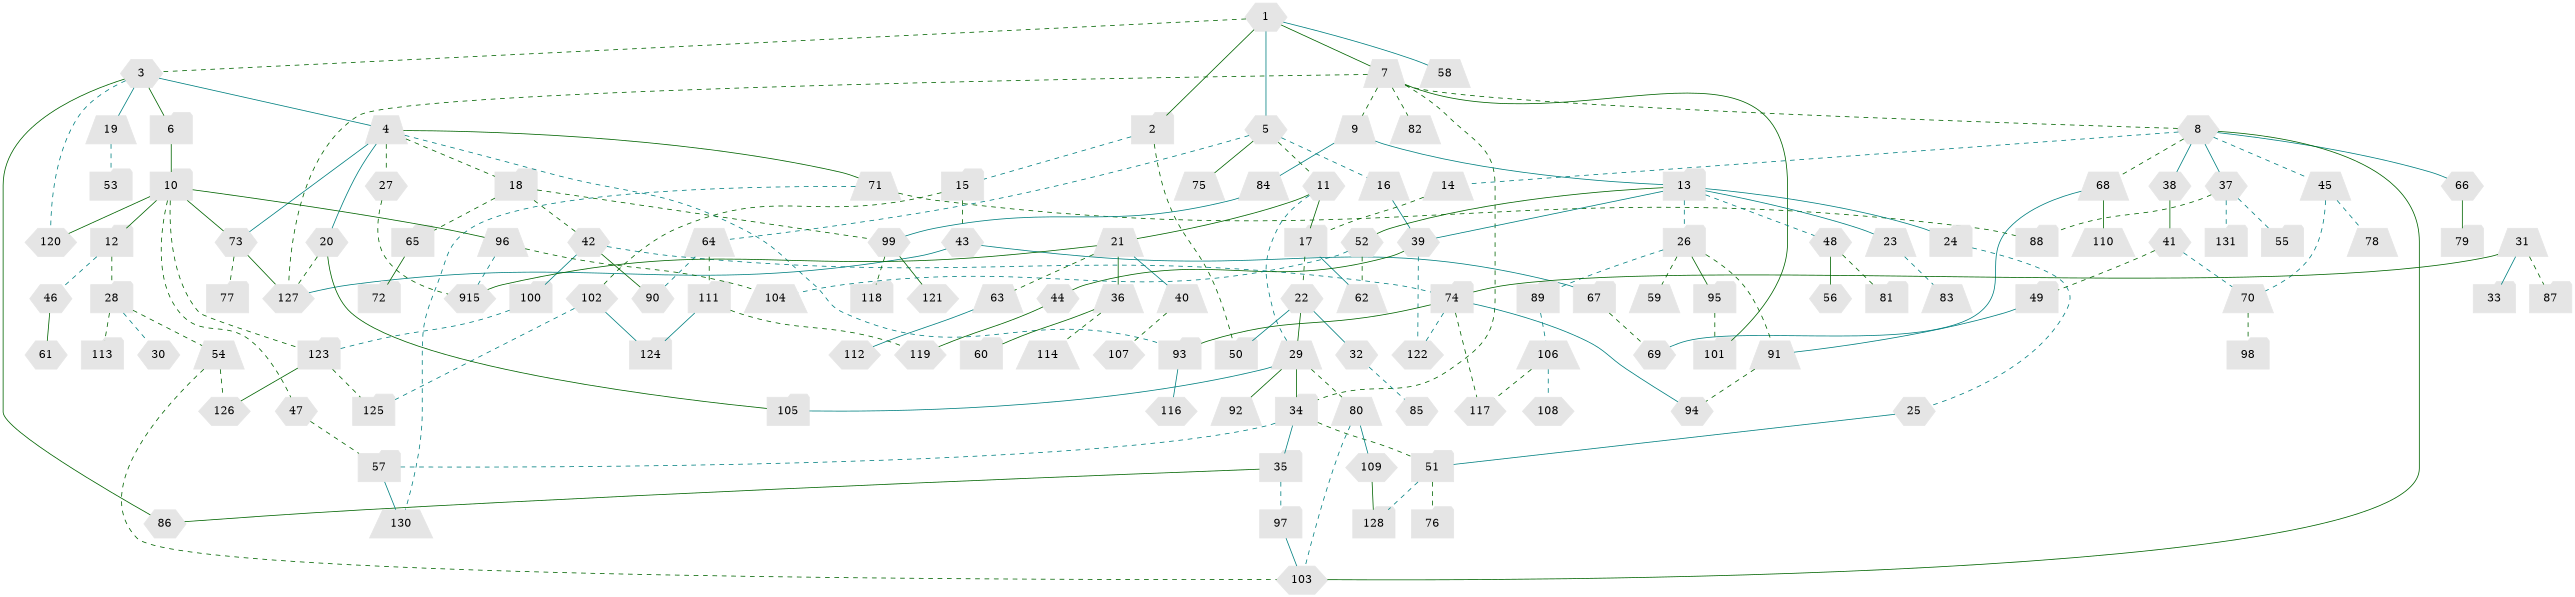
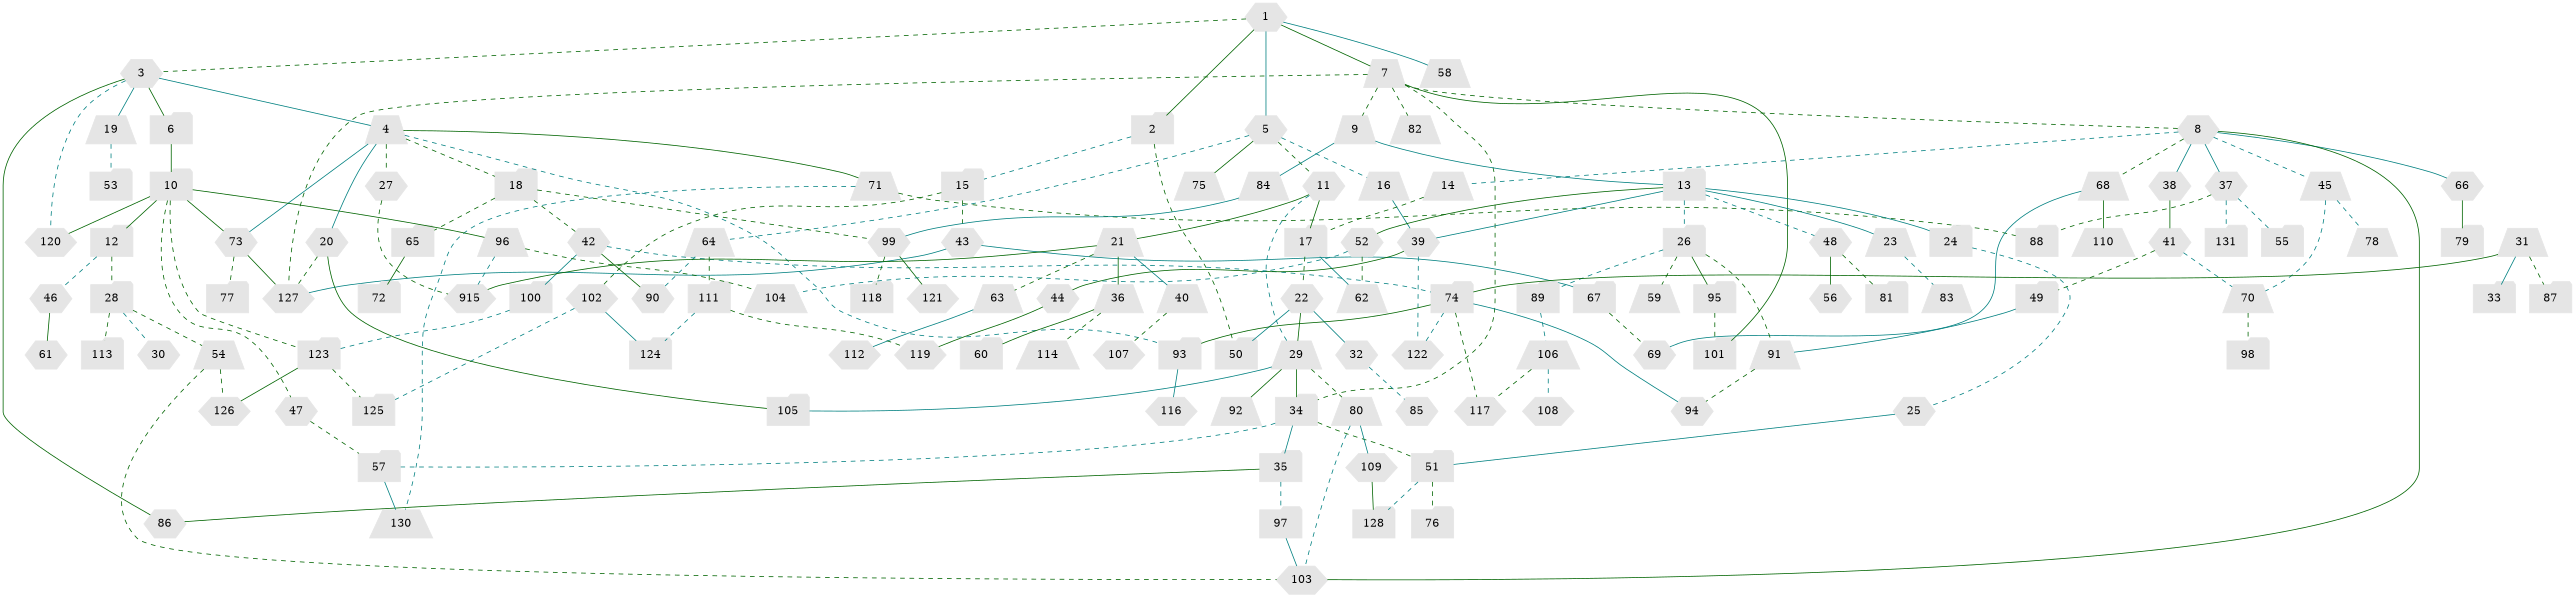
(680, 327) -> (680, 327)
